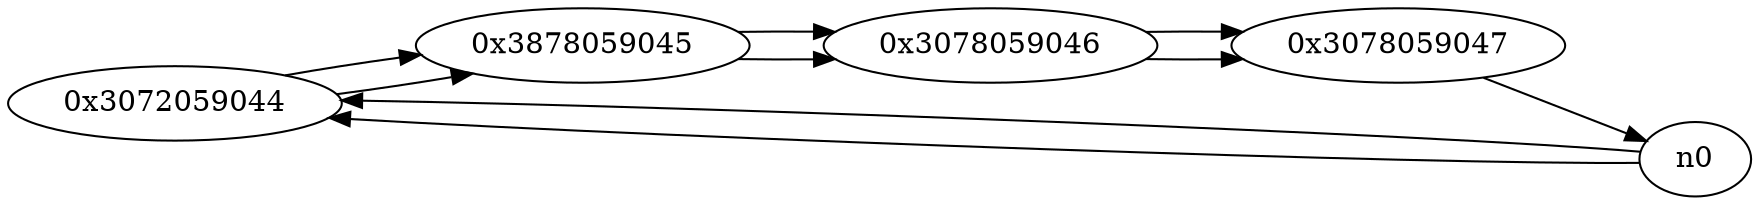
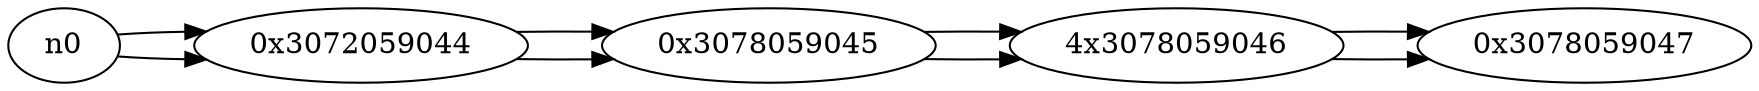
(583, 45) -> (769, 45)
(991, 45) -> (1177, 45)
(1555, 106) -> none
